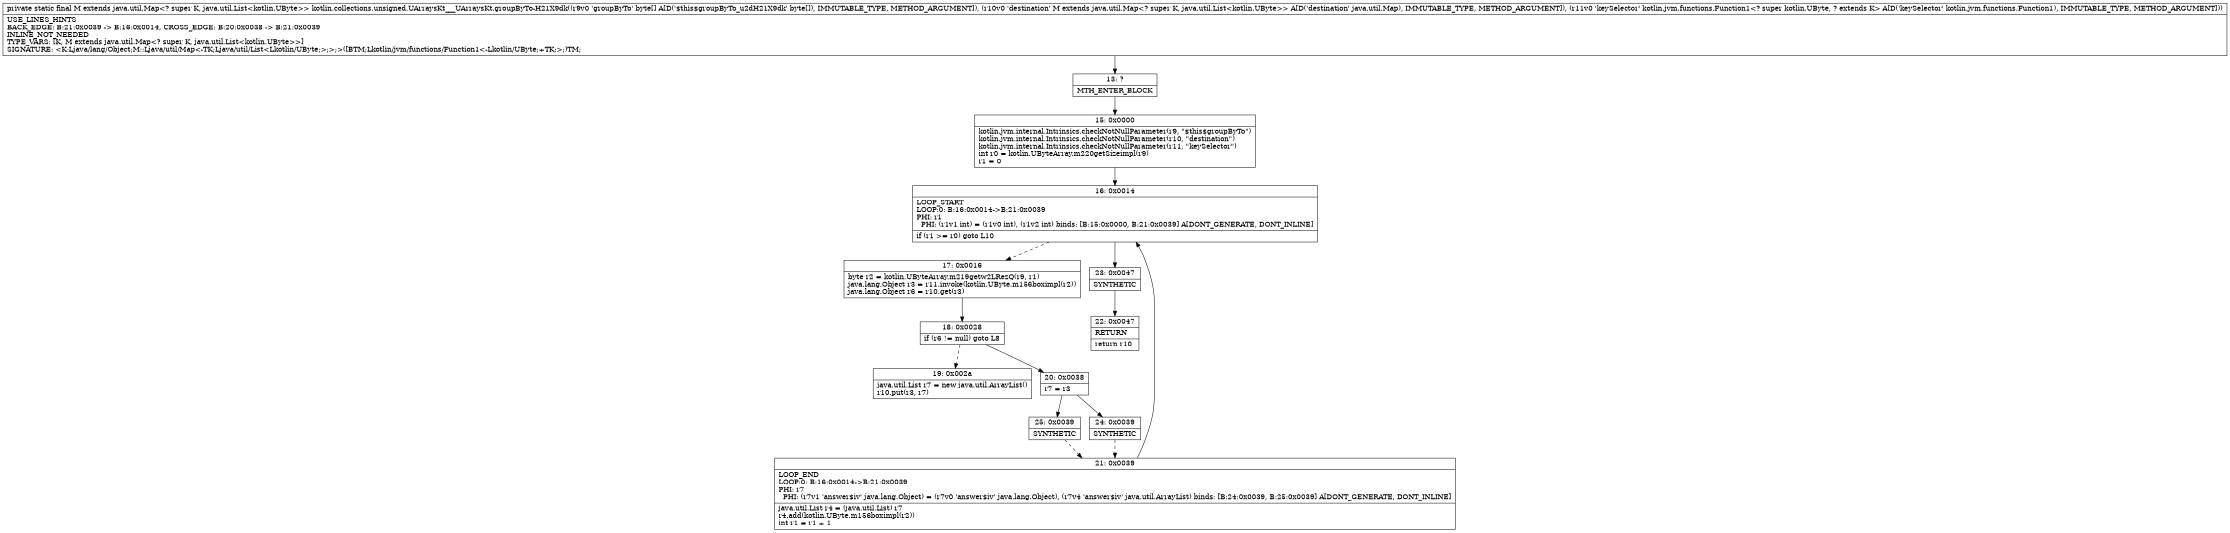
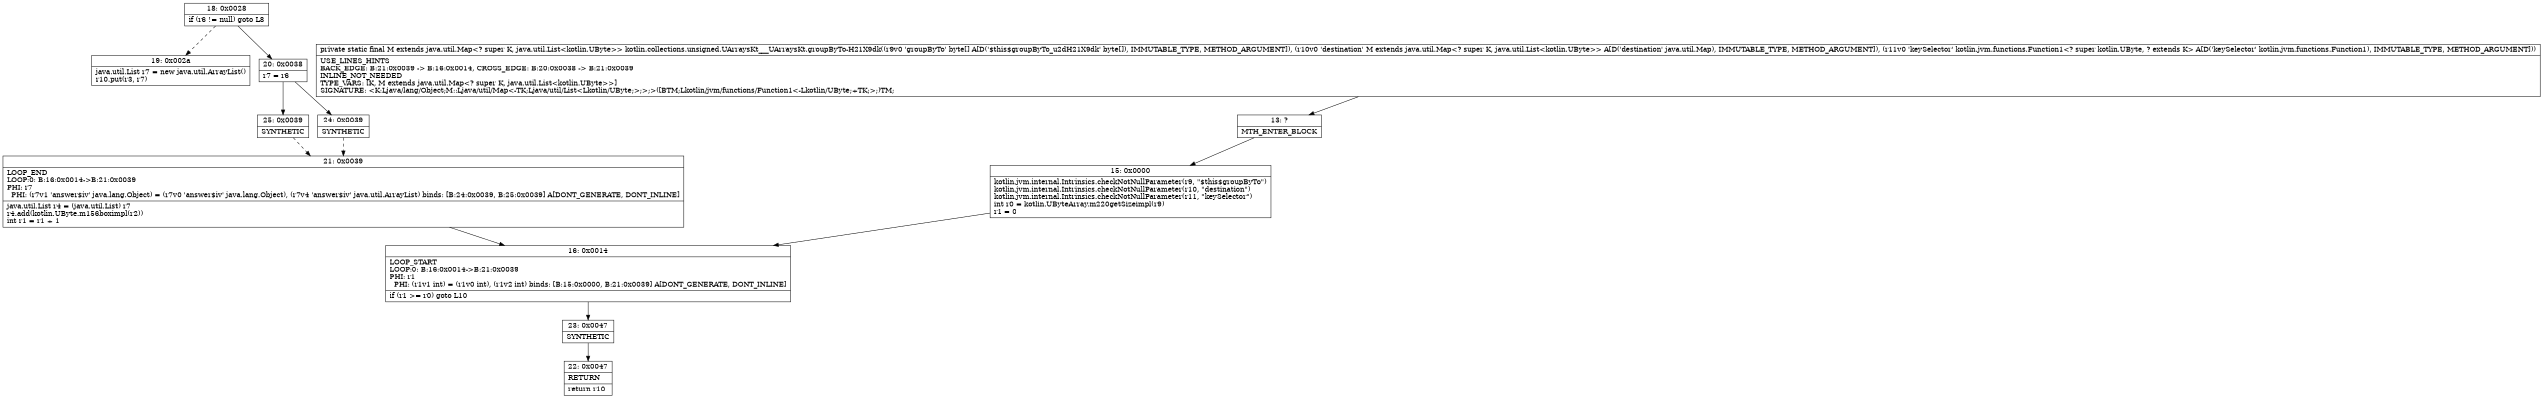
(962, 279) -> none
(1058, 389) -> (276, 76)
